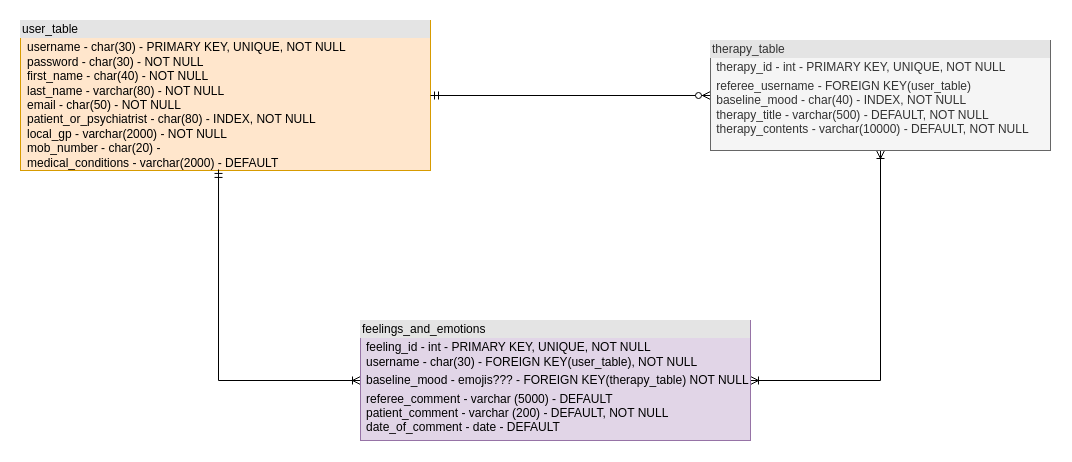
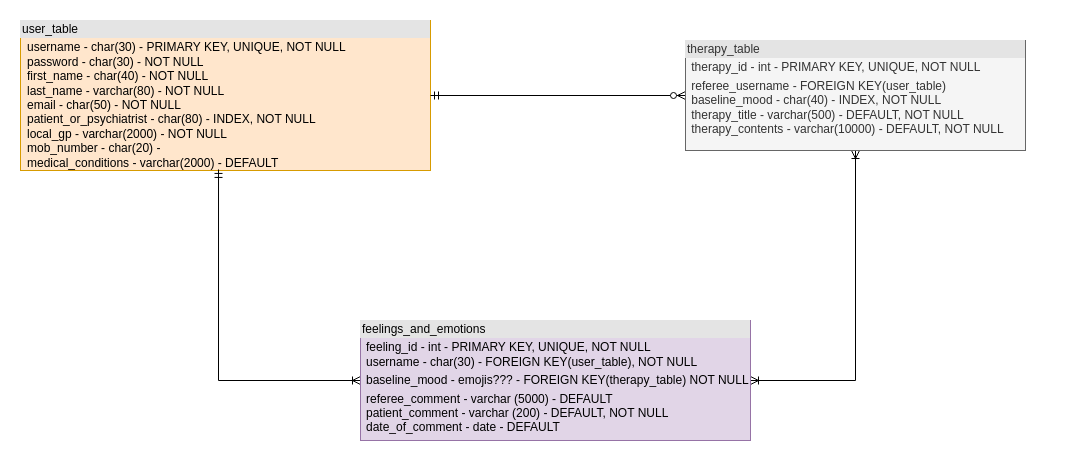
(881, 96) -> (856, 96)
